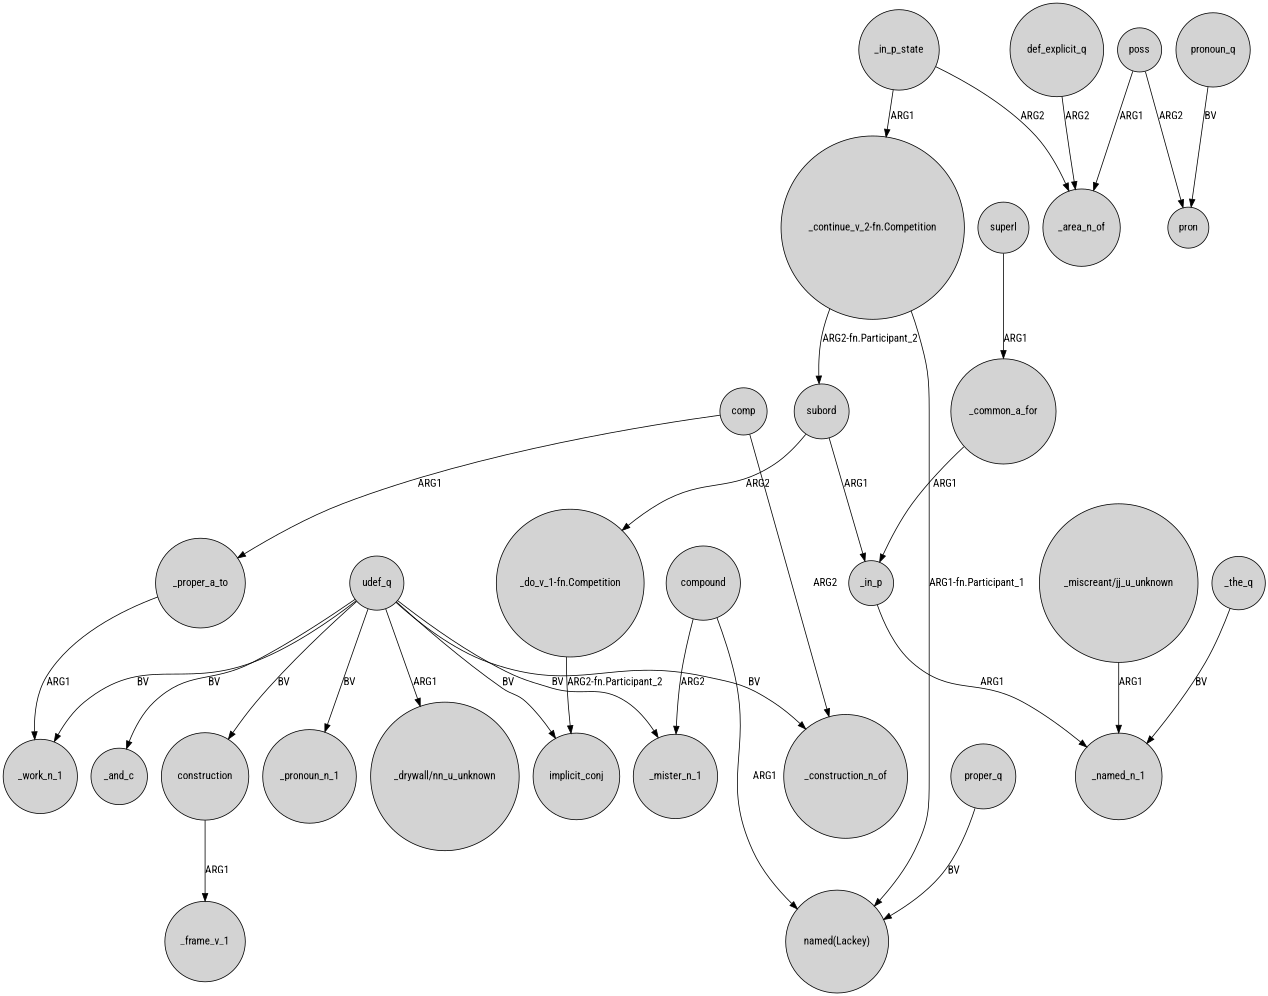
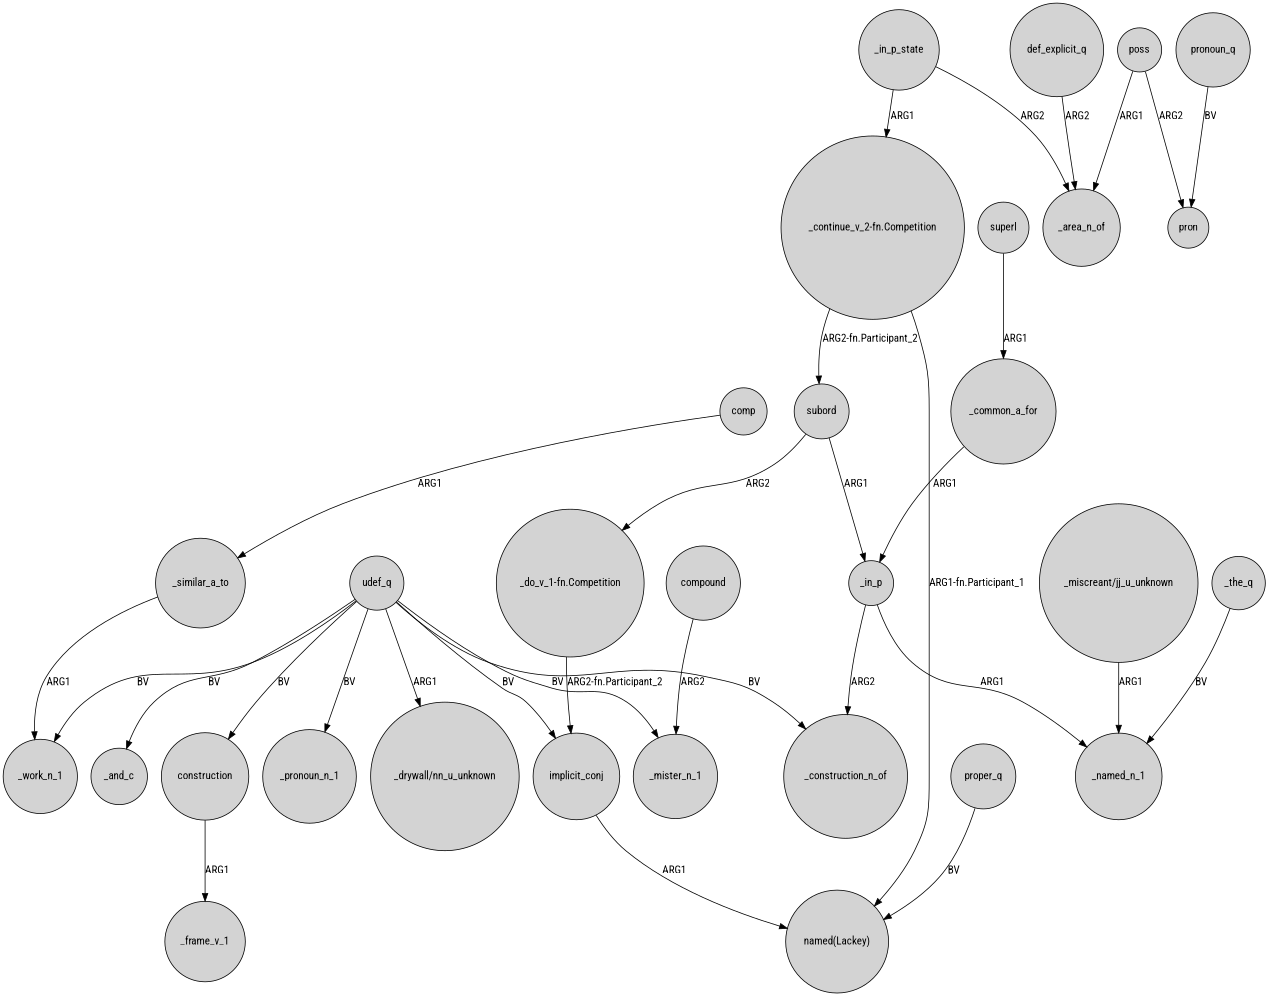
(788, 572) -> (854, 655)
(200, 583) -> (200, 583)
(738, 767) -> (679, 885)
